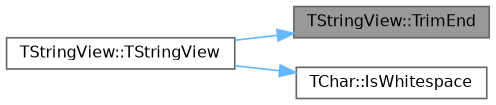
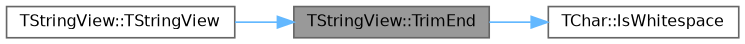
(257, 68) -> (510, 22)
